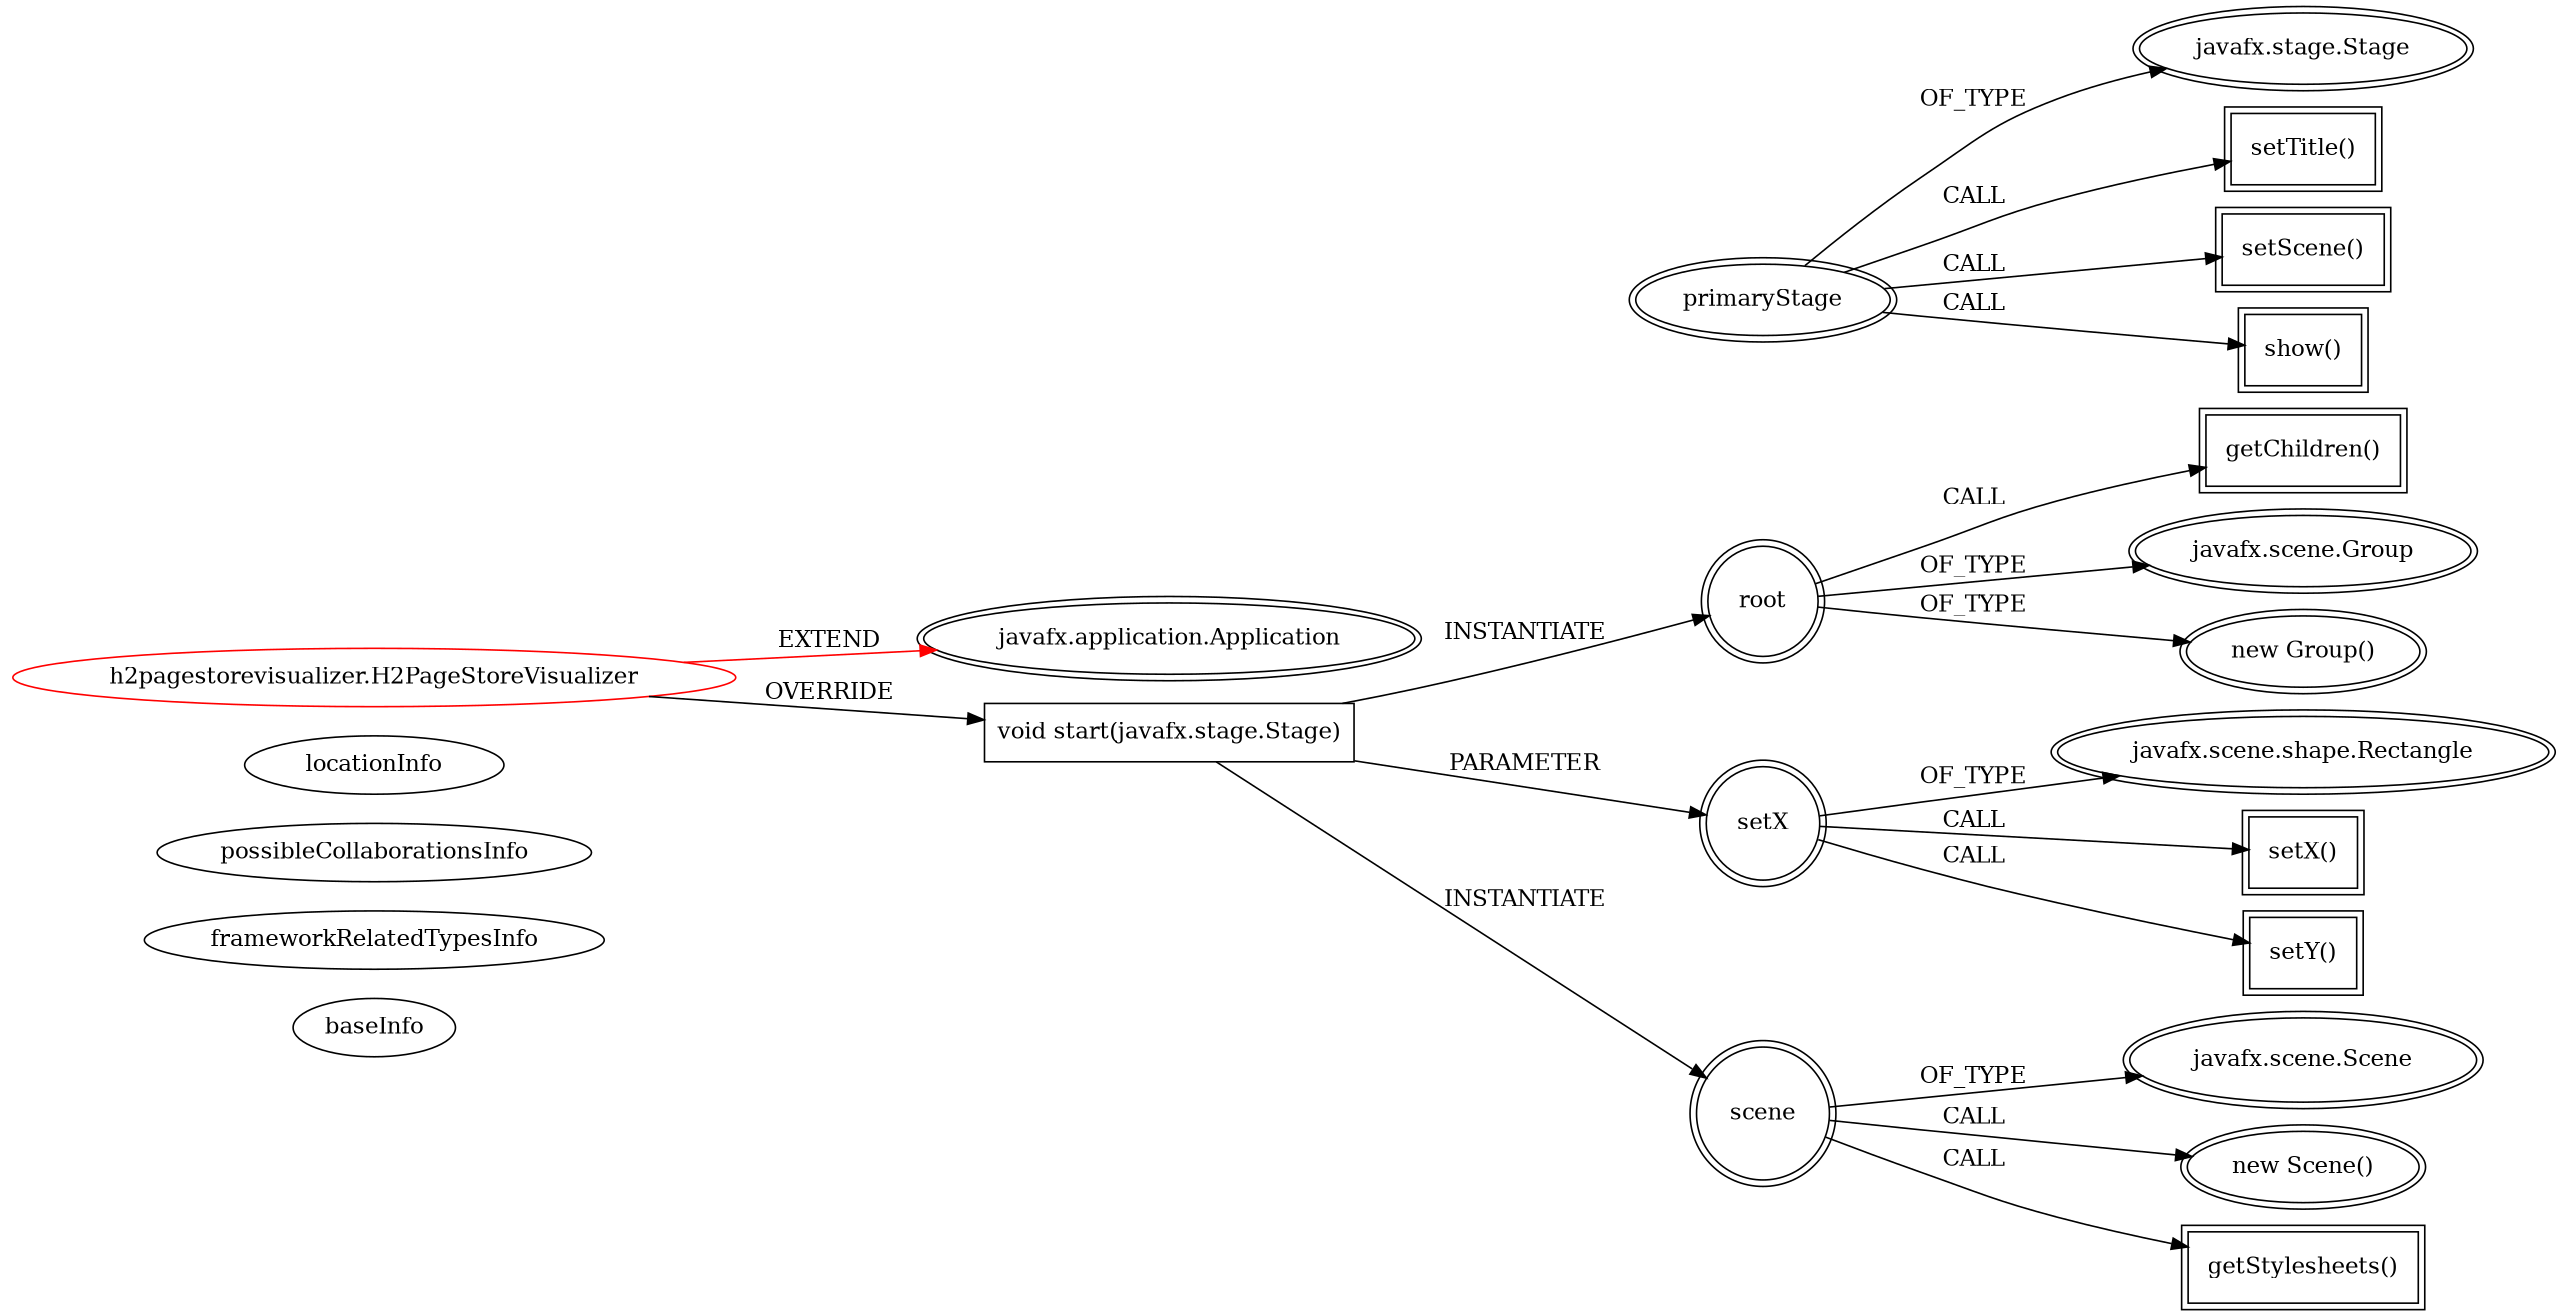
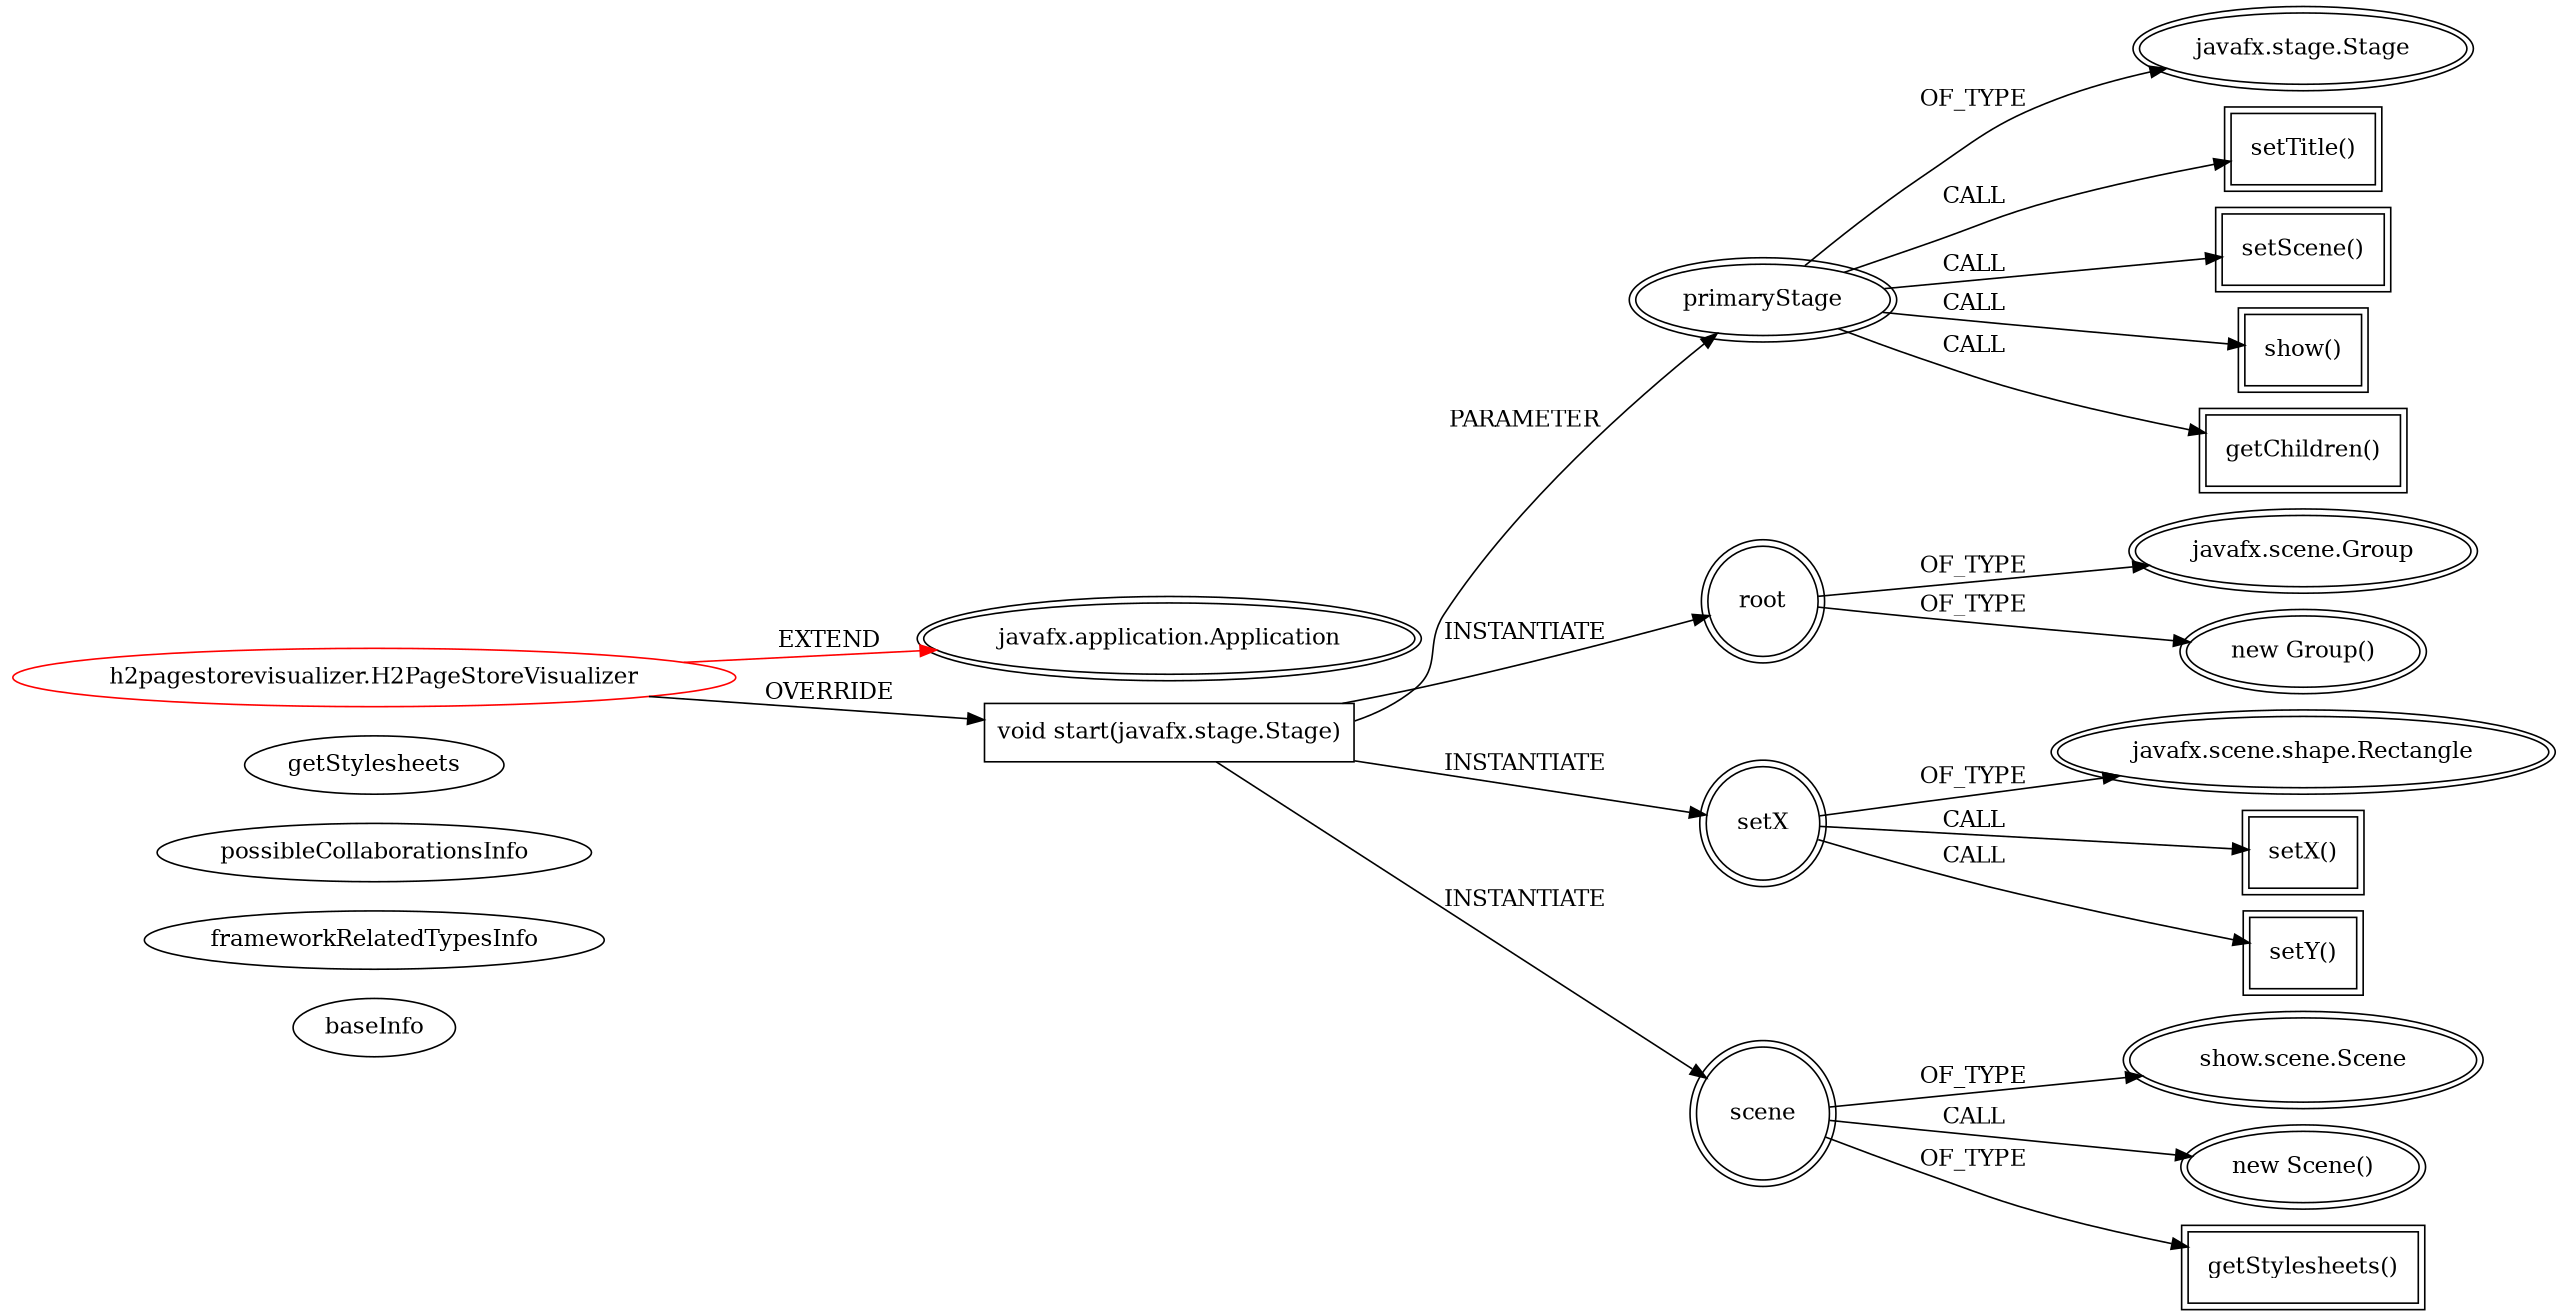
(2000, 519) -> (2011, 388)
none -> (1513, 525)
(1525, 764) -> (1525, 764)
(374, 765) -> (374, 765)
(2303, 1060) -> (2303, 1060)
(1974, 1160) -> (1974, 1160)
